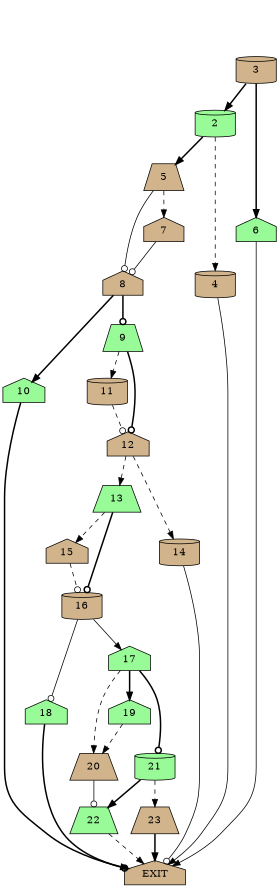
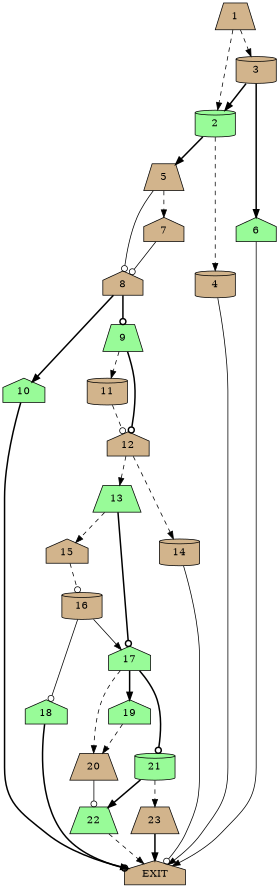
none -> (235, 16)
(100, 549) -> (123, 576)
